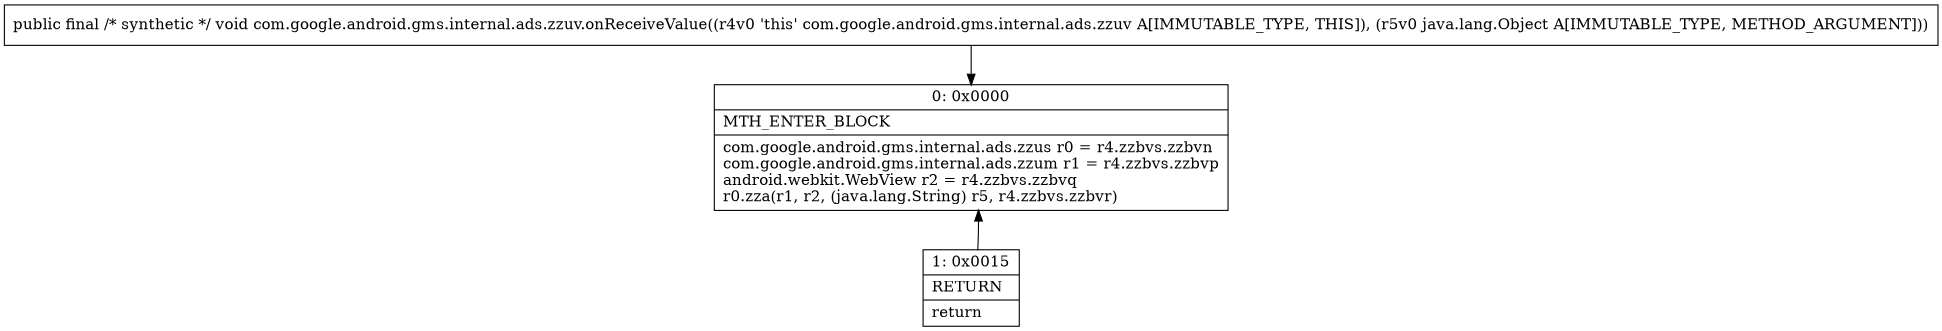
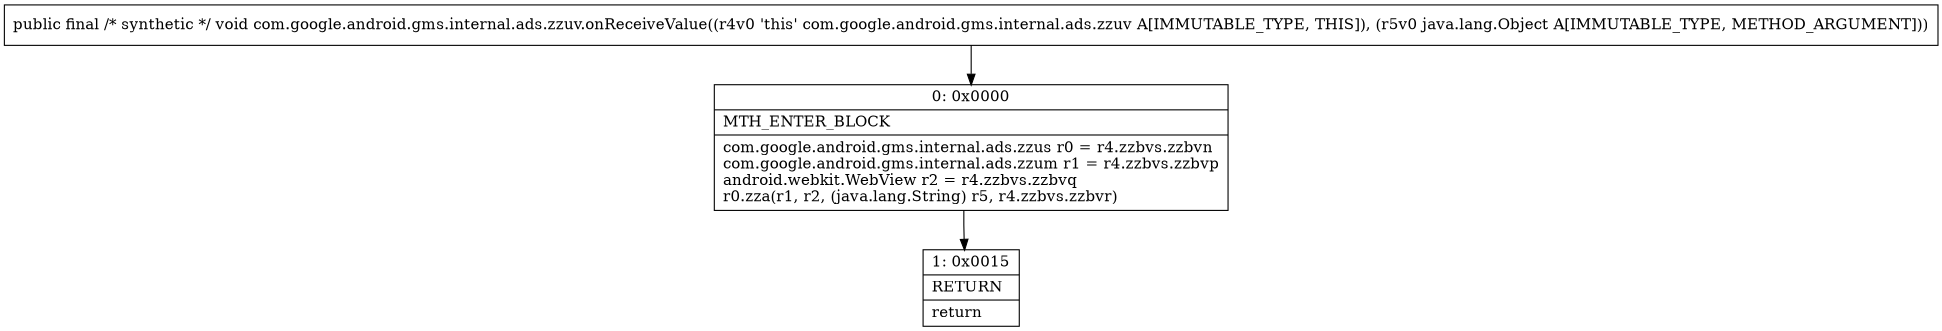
(978, 236) -> (964, 225)
